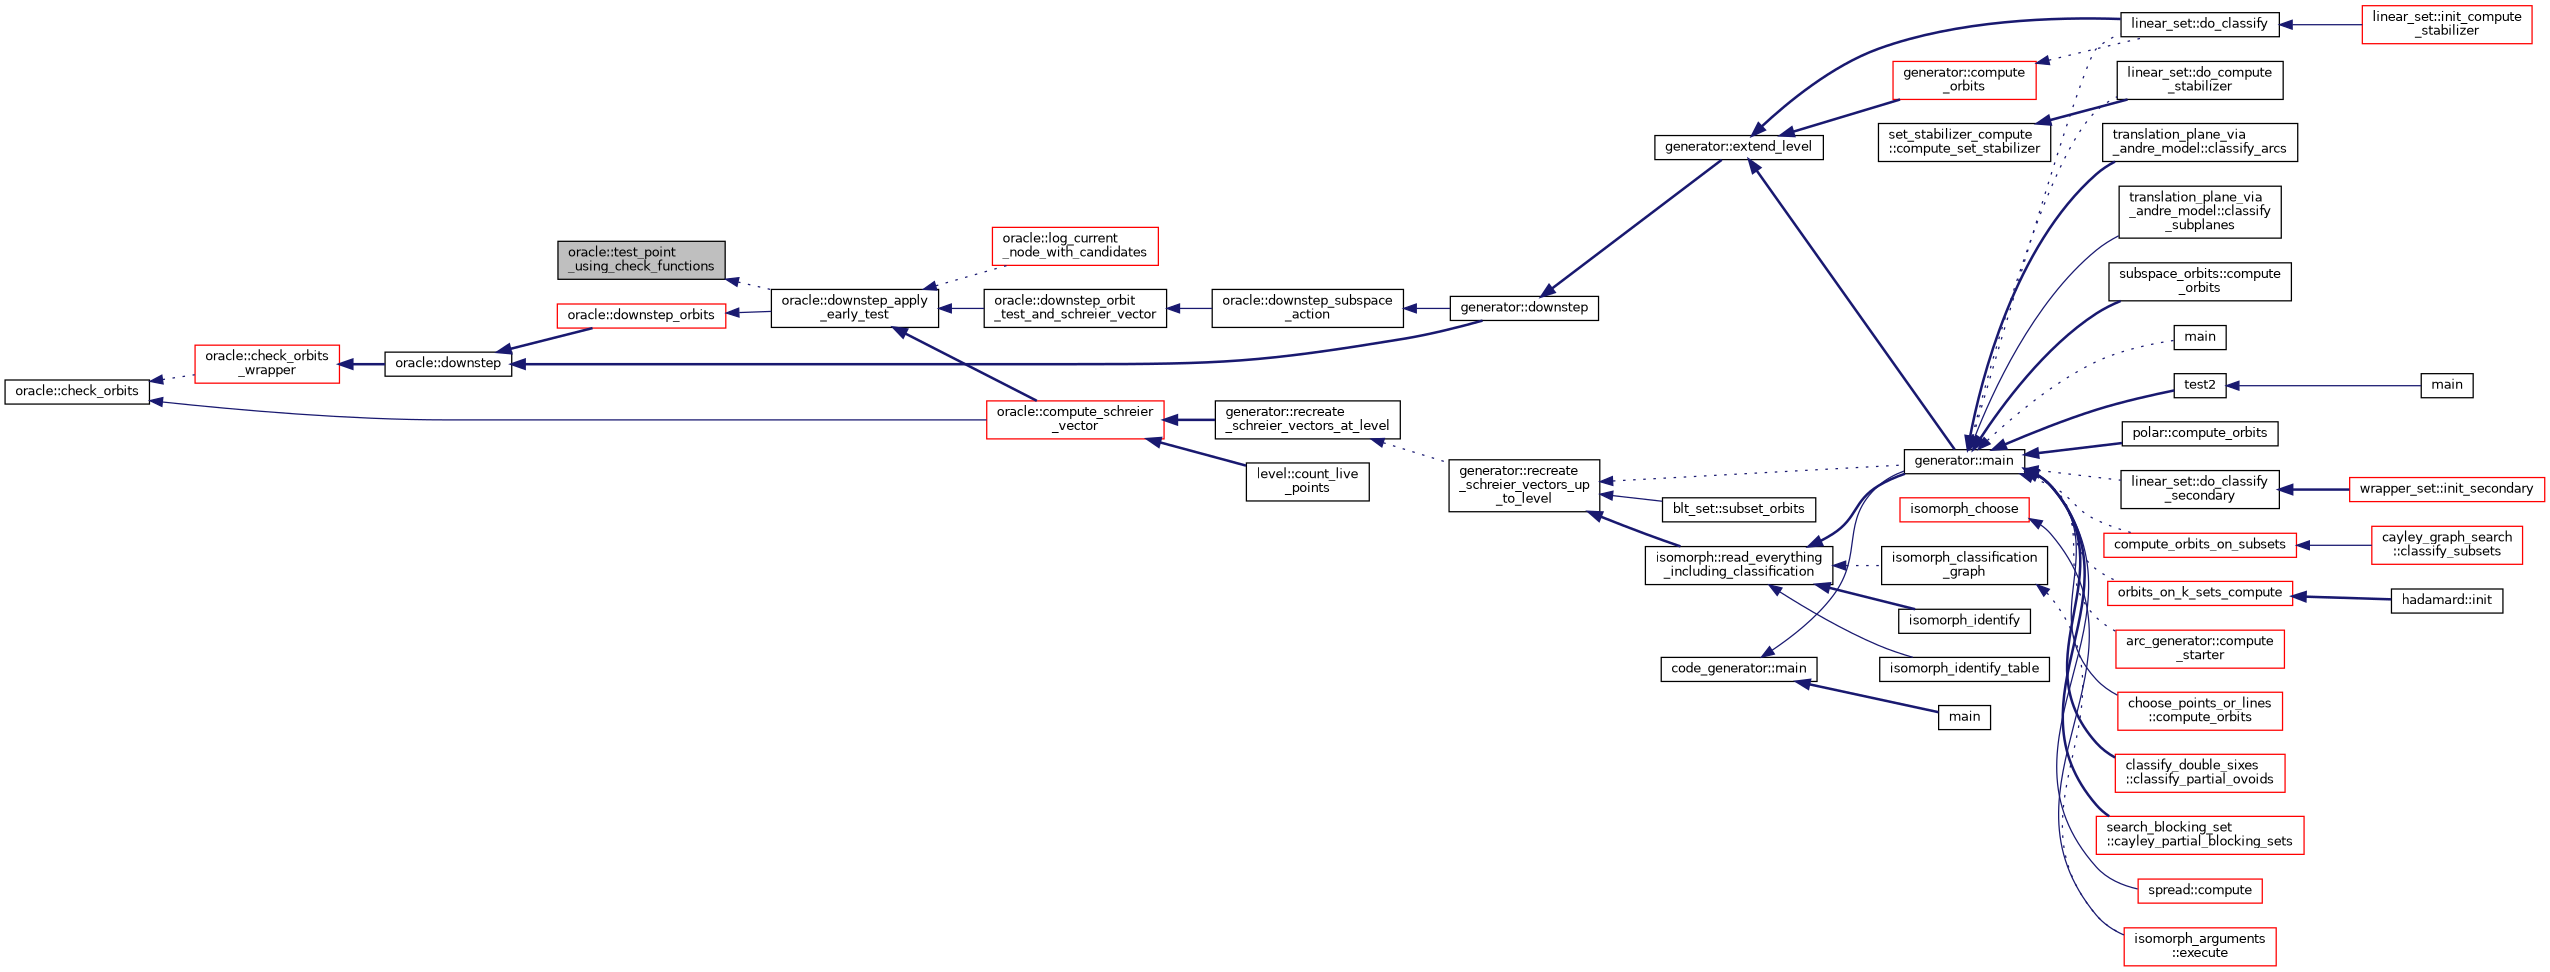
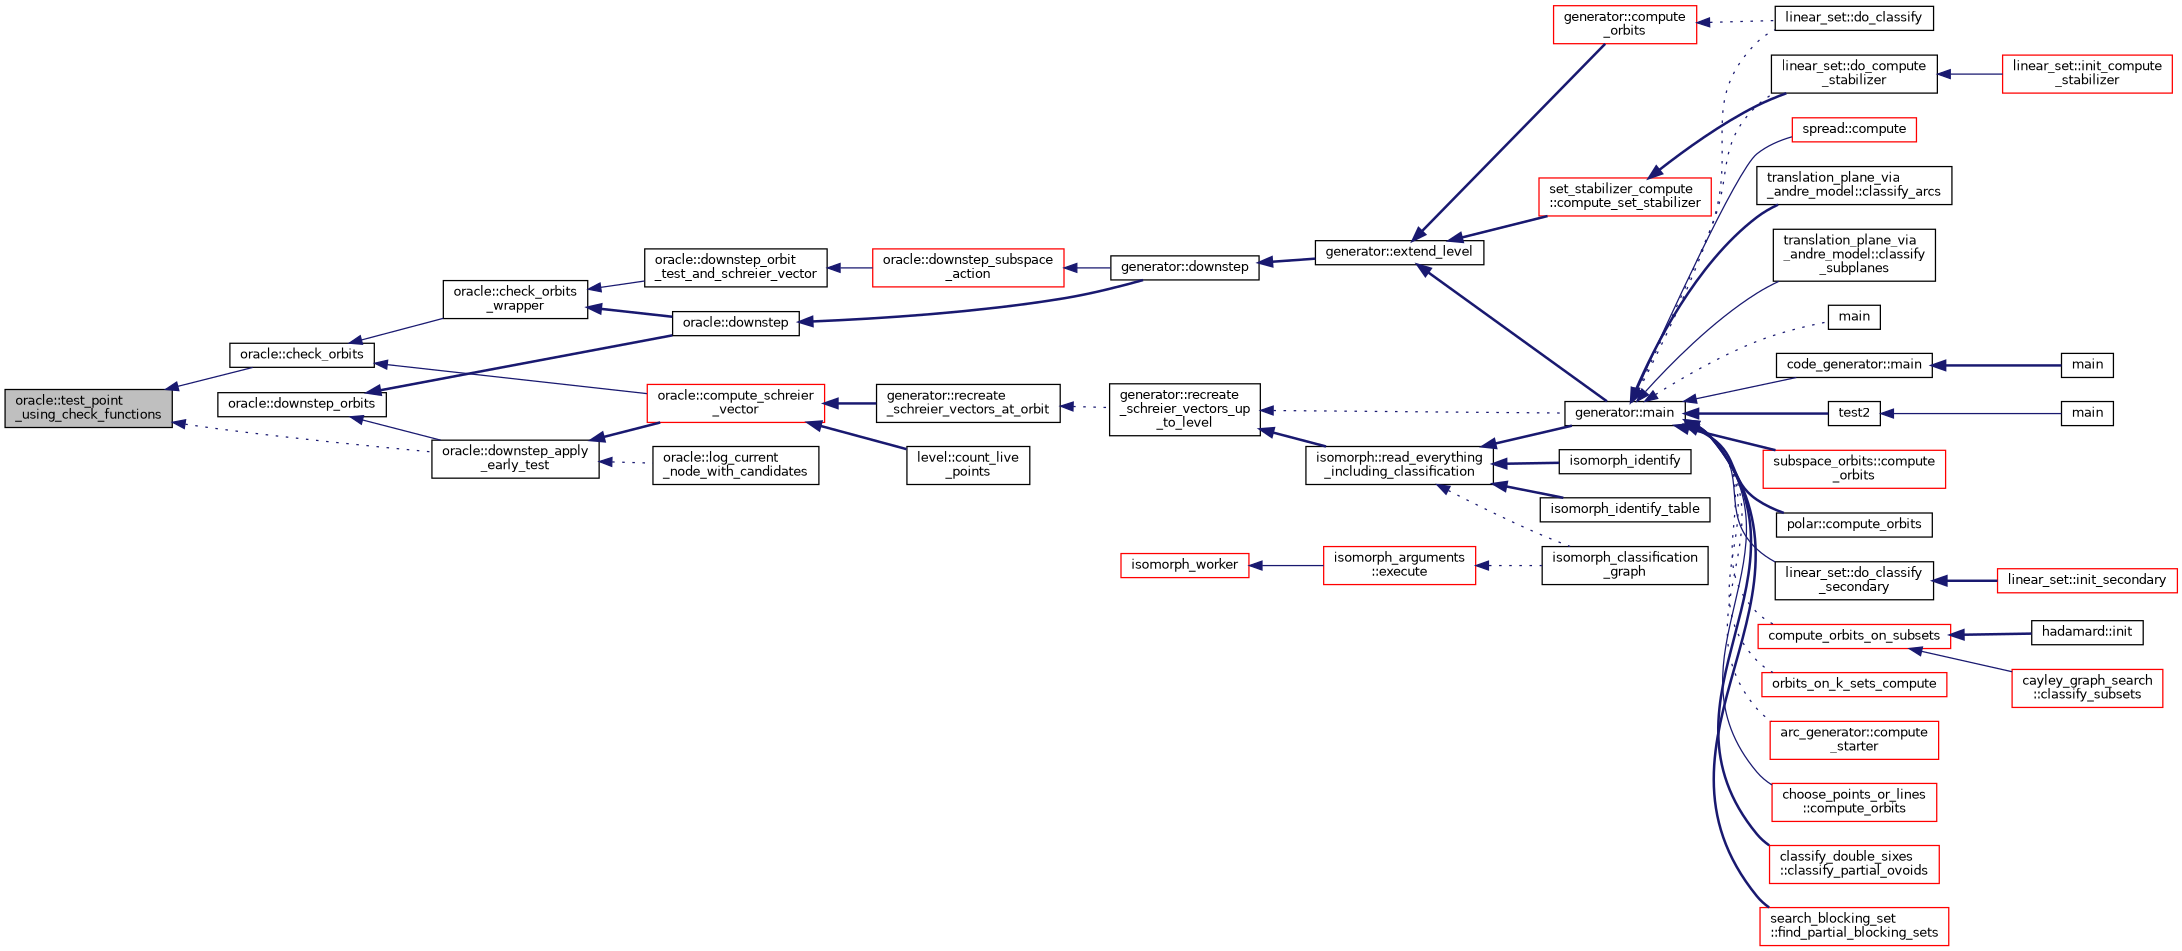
(2327, 25) -> (1977, 74)
(1929, 34) -> (1505, 227)
(1965, 142) -> (1625, 197)
(1075, 246) -> (736, 466)
(2200, 282) -> (1854, 469)
(968, 308) -> (623, 284)
(1308, 308) -> (968, 268)
(642, 316) -> (302, 405)
(551, 339) -> (526, 363)
(267, 364) -> (516, 300)
(179, 377) -> (402, 329)
none -> (215, 377)
(1308, 420) -> (968, 403)
(2079, 475) -> (1735, 496)
(2447, 490) -> (2087, 581)
(1739, 510) -> none
(1965, 510) -> (1185, 566)
(1844, 576) -> (1746, 388)
(2349, 598) -> (1998, 634)
(1844, 629) -> (1535, 492)
(2070, 770) -> (1515, 566)
(2200, 835) -> (1854, 927)
